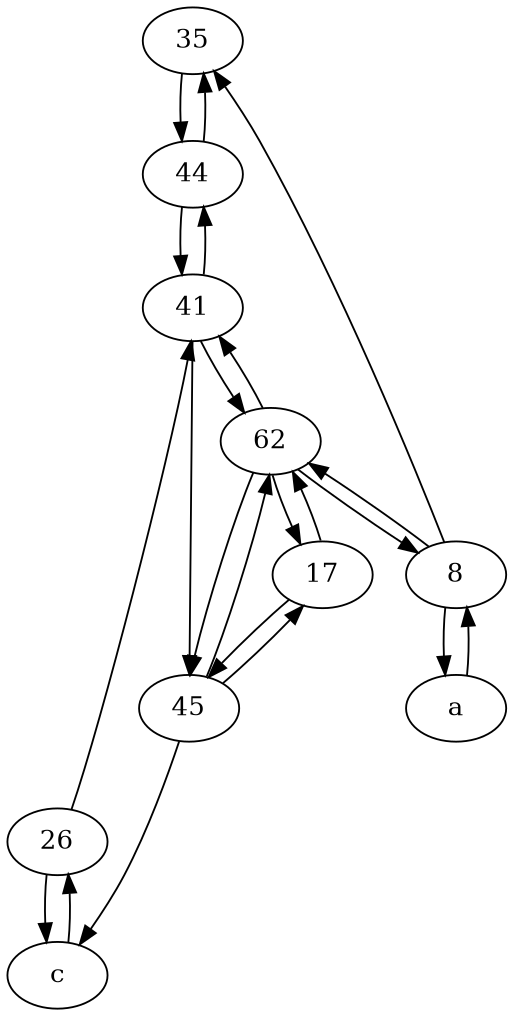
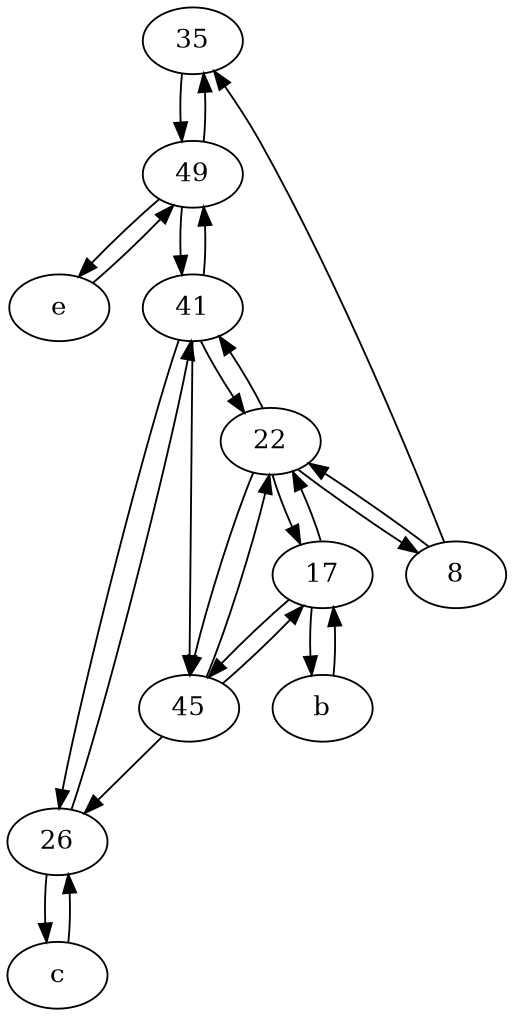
(193, 174) -> (193, 174)
none -> (59, 308)
(271, 441) -> (271, 441)
none -> (115, 564)
none -> (323, 708)
(456, 708) -> none
(142, 839) -> (130, 768)
